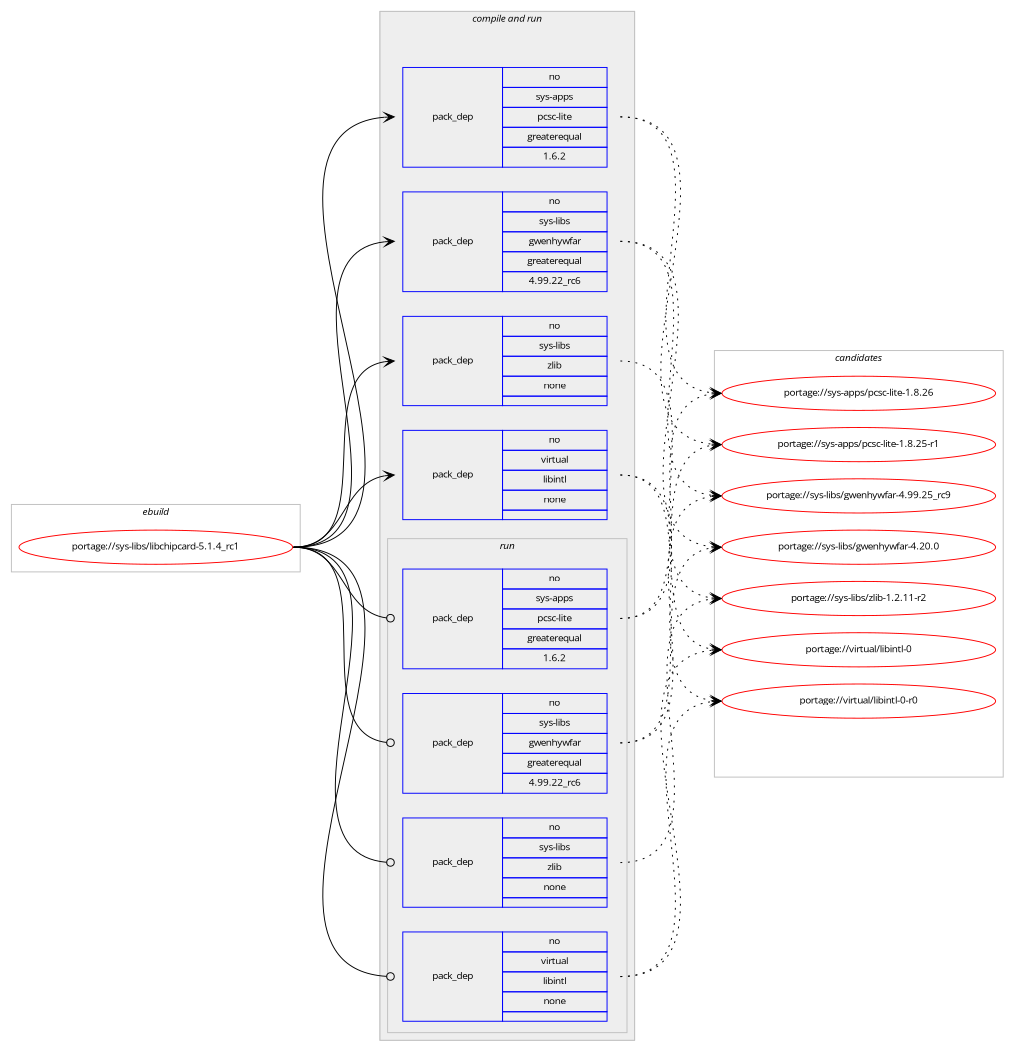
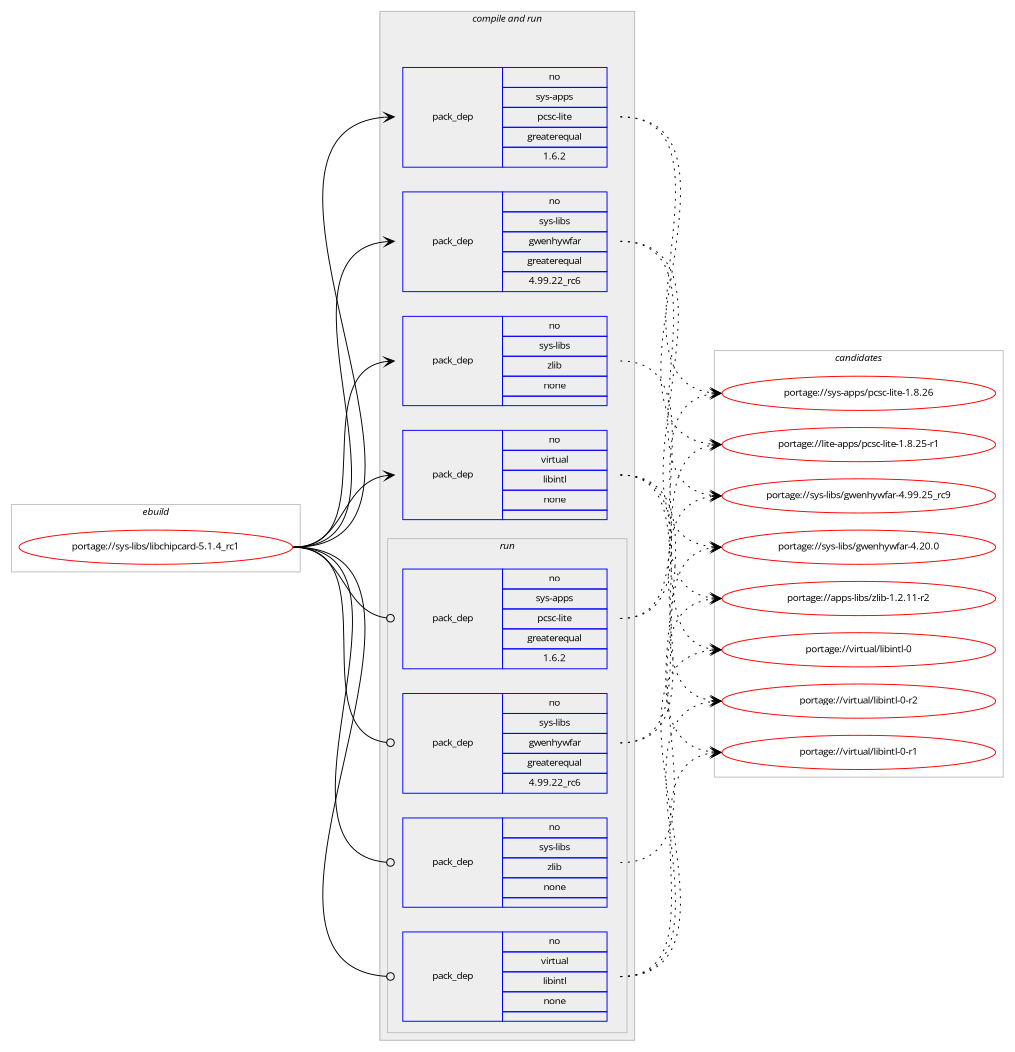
(859, 445) -> (859, 445)
(859, 598) -> (859, 598)
(859, 701) -> (859, 701)
none -> (859, 752)
